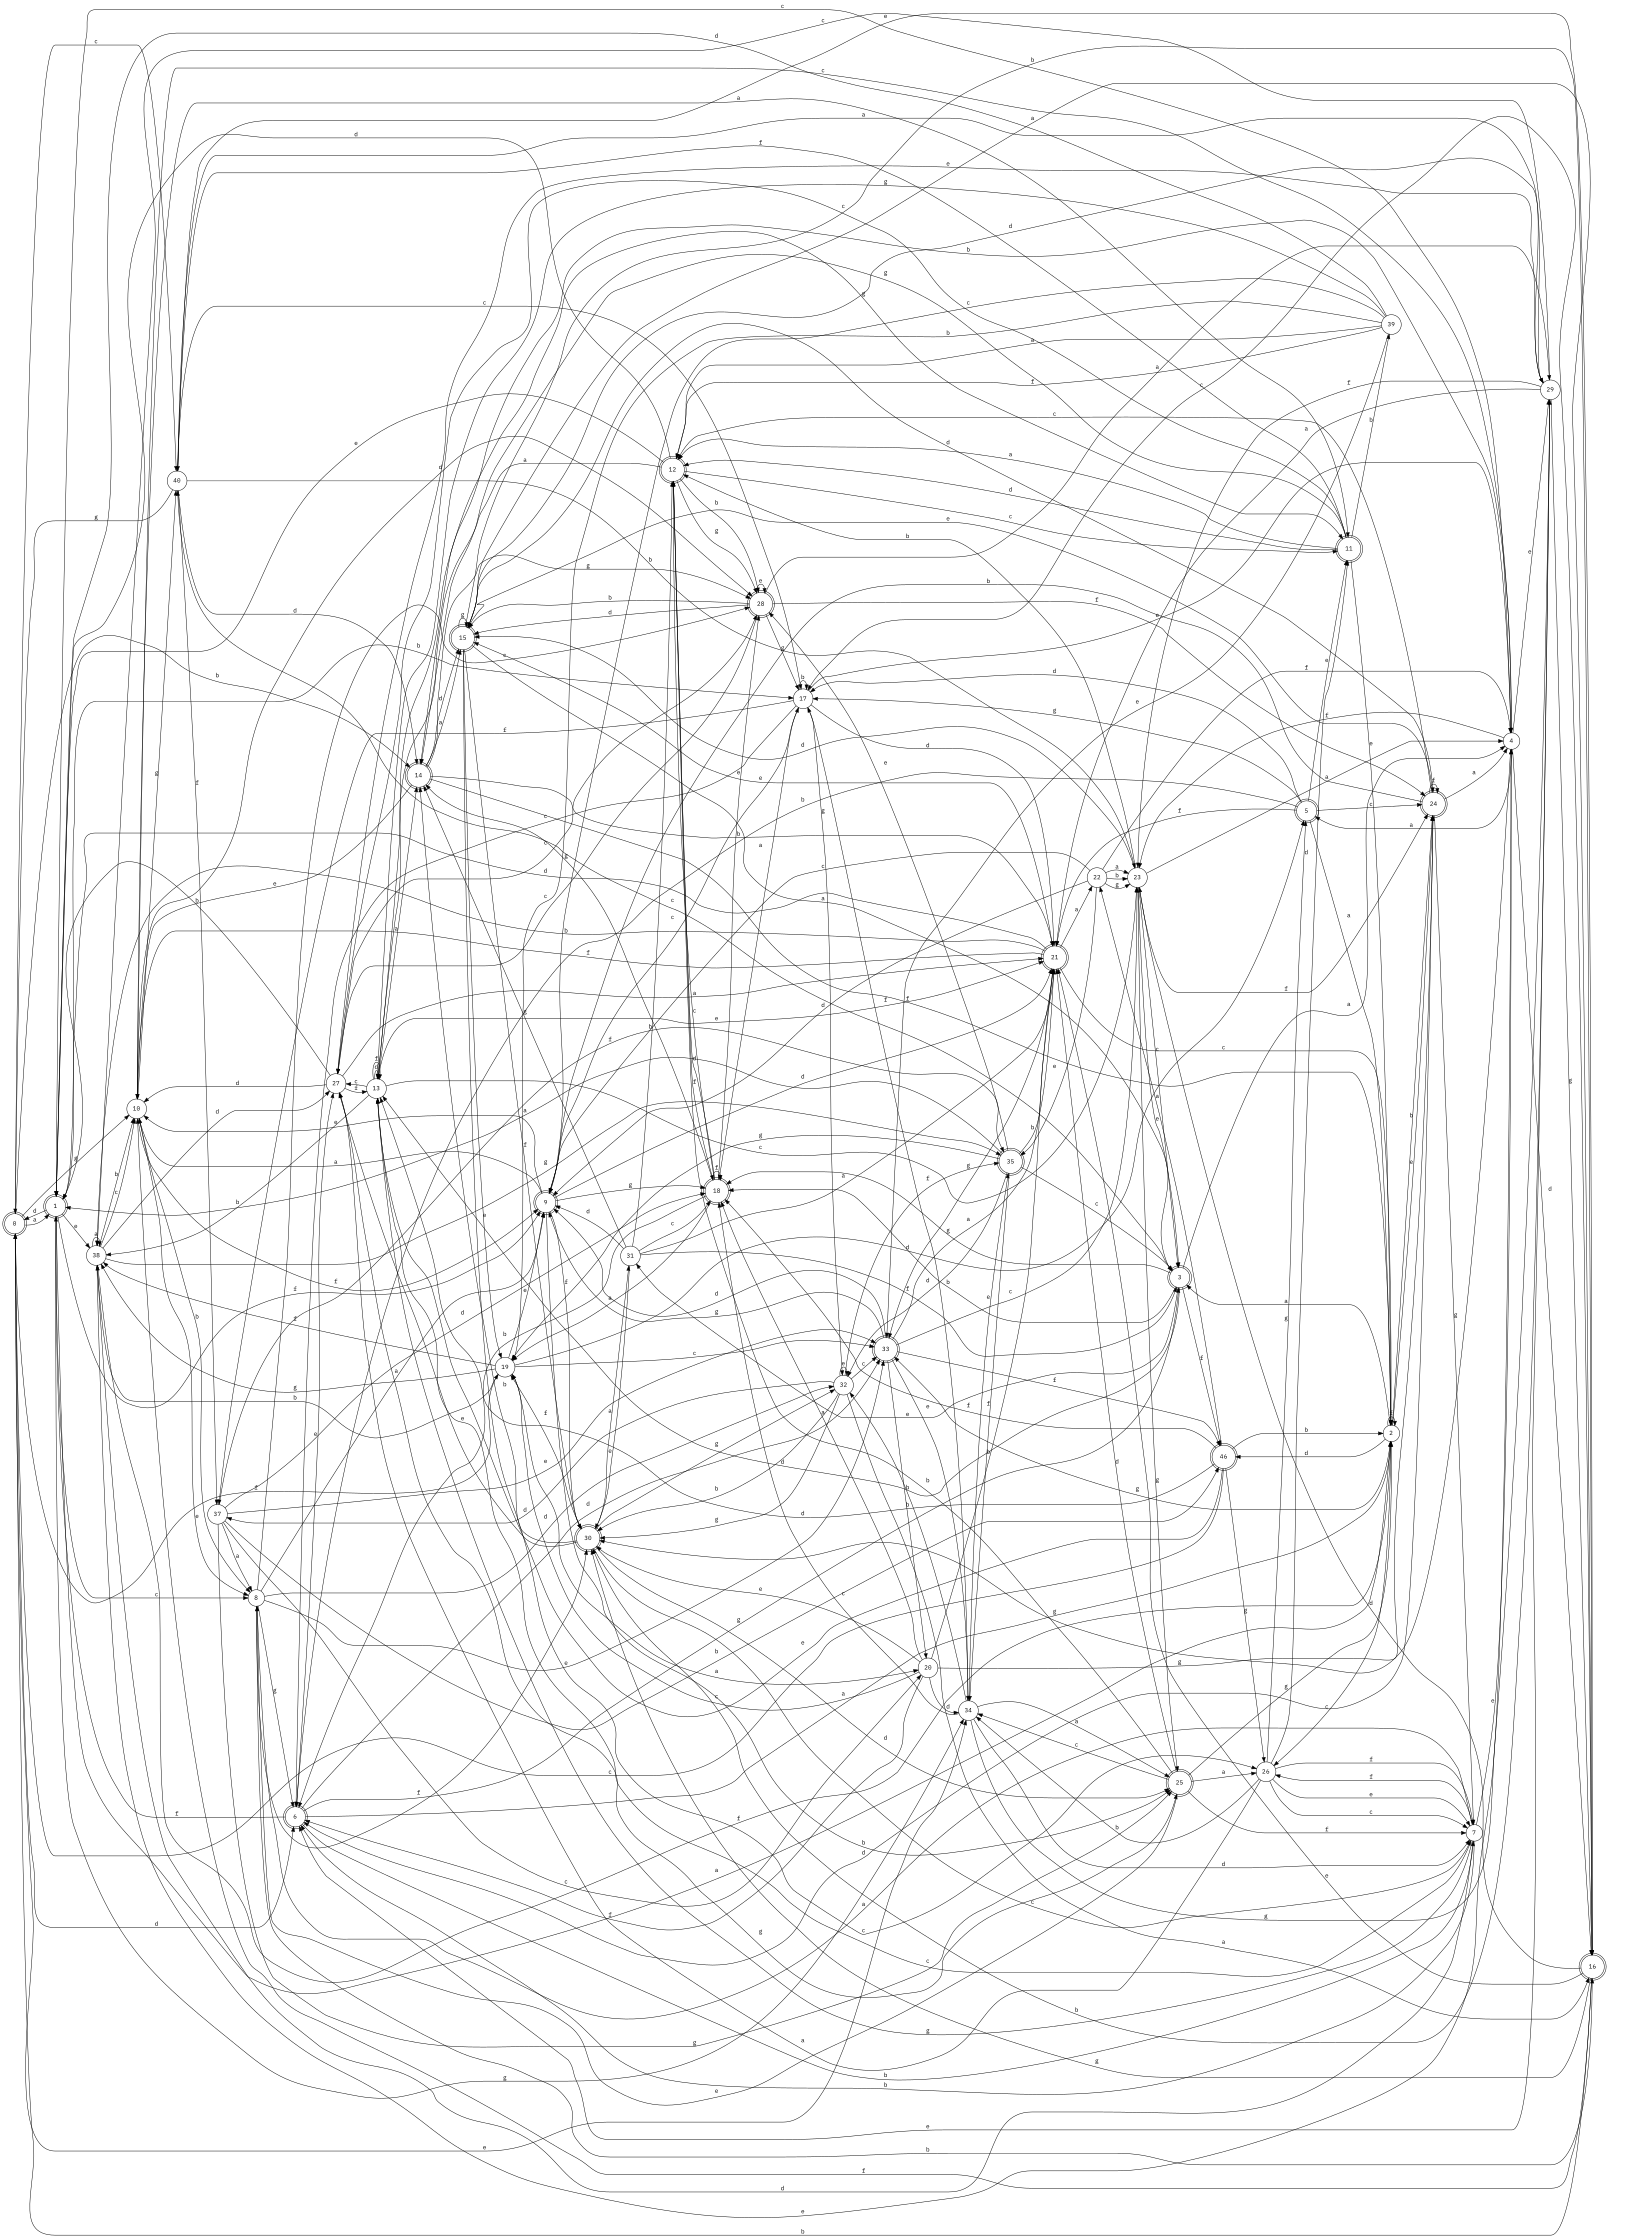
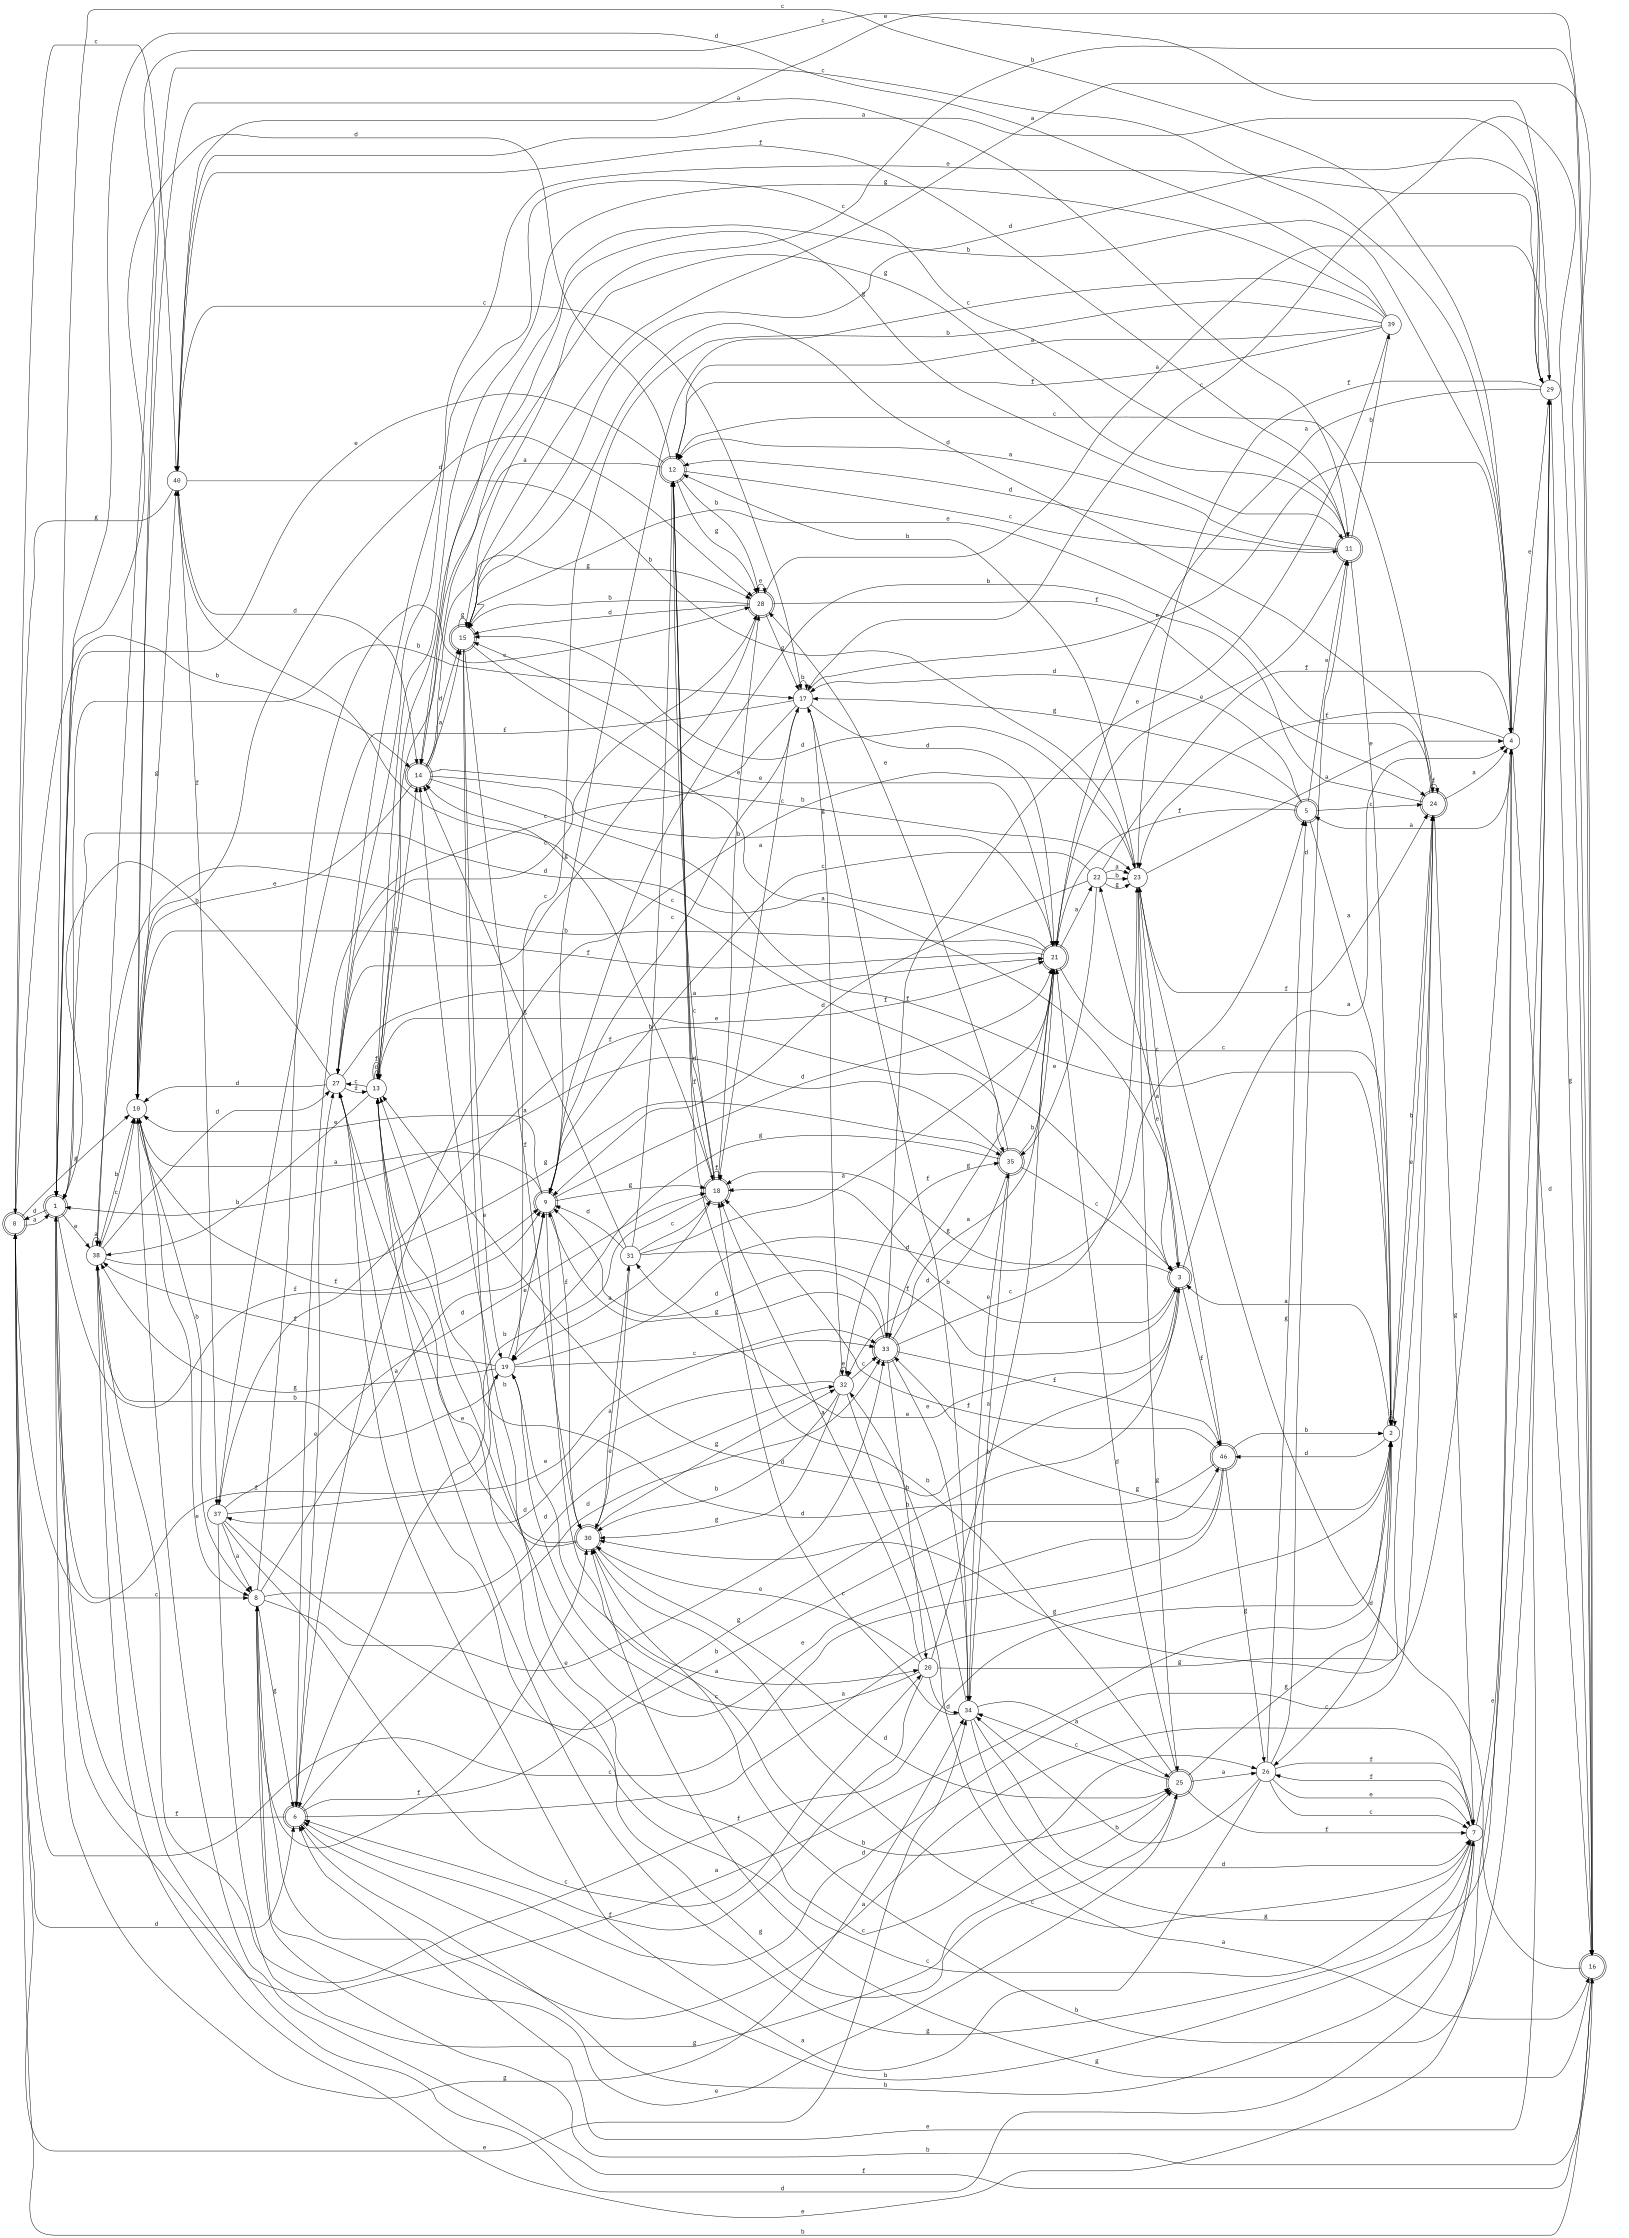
(869, 1152) -> (763, 802)
(989, 1404) -> (989, 1404)
(554, 1451) -> none
(1151, 1598) -> (1162, 722)
